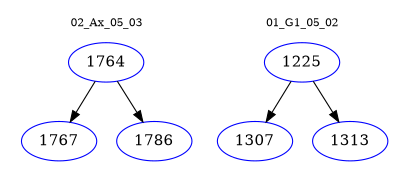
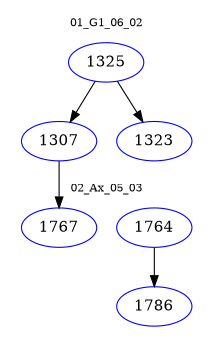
(303, 24) -> (107, 24)
(302, 62) -> (106, 62)
(86, 97) -> (59, 185)
(350, 141) -> (154, 141)
